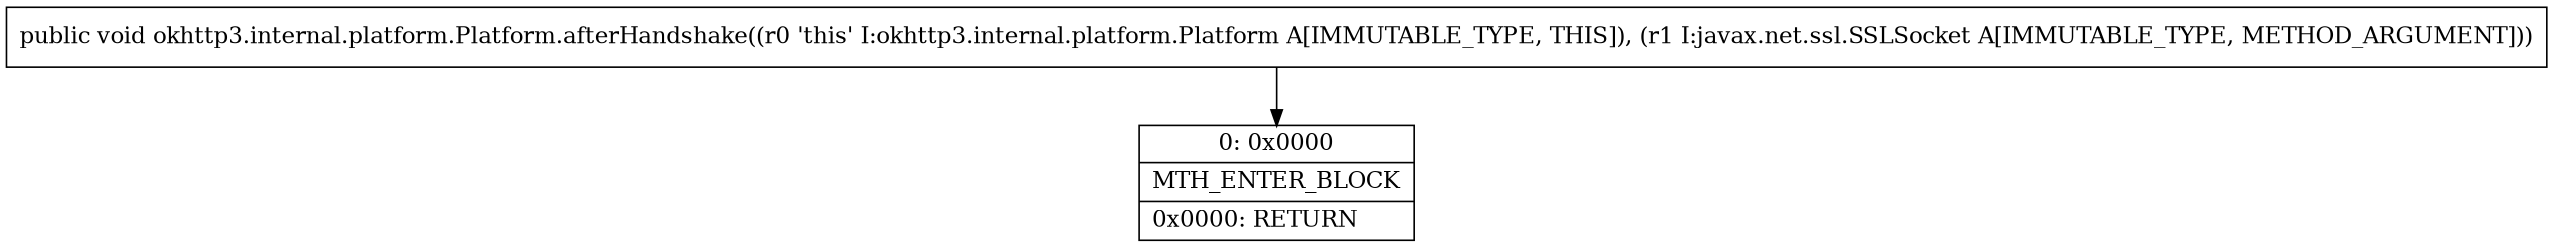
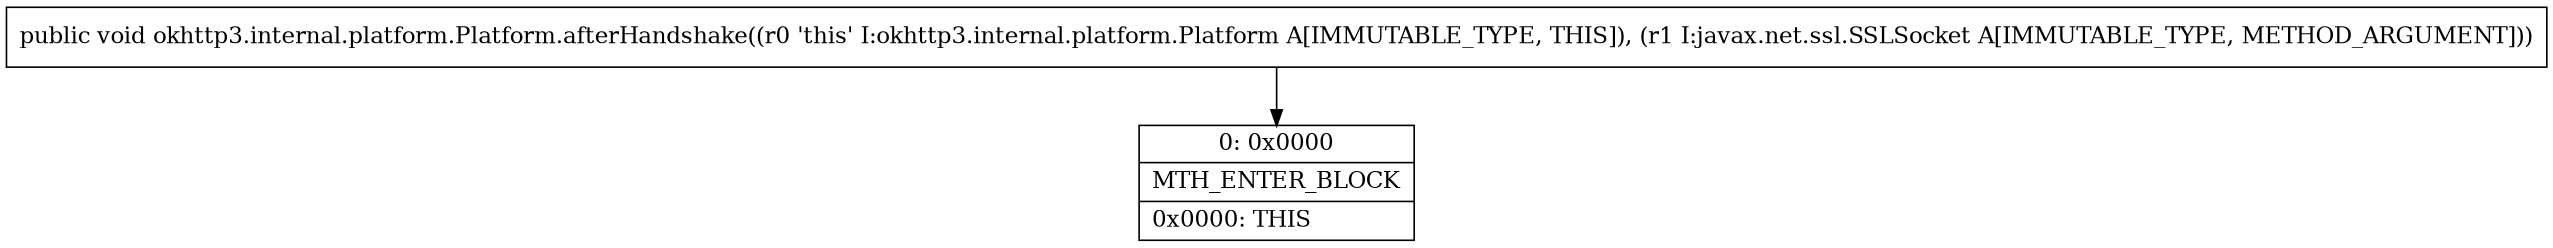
(1266, 220) -> (1243, 220)
